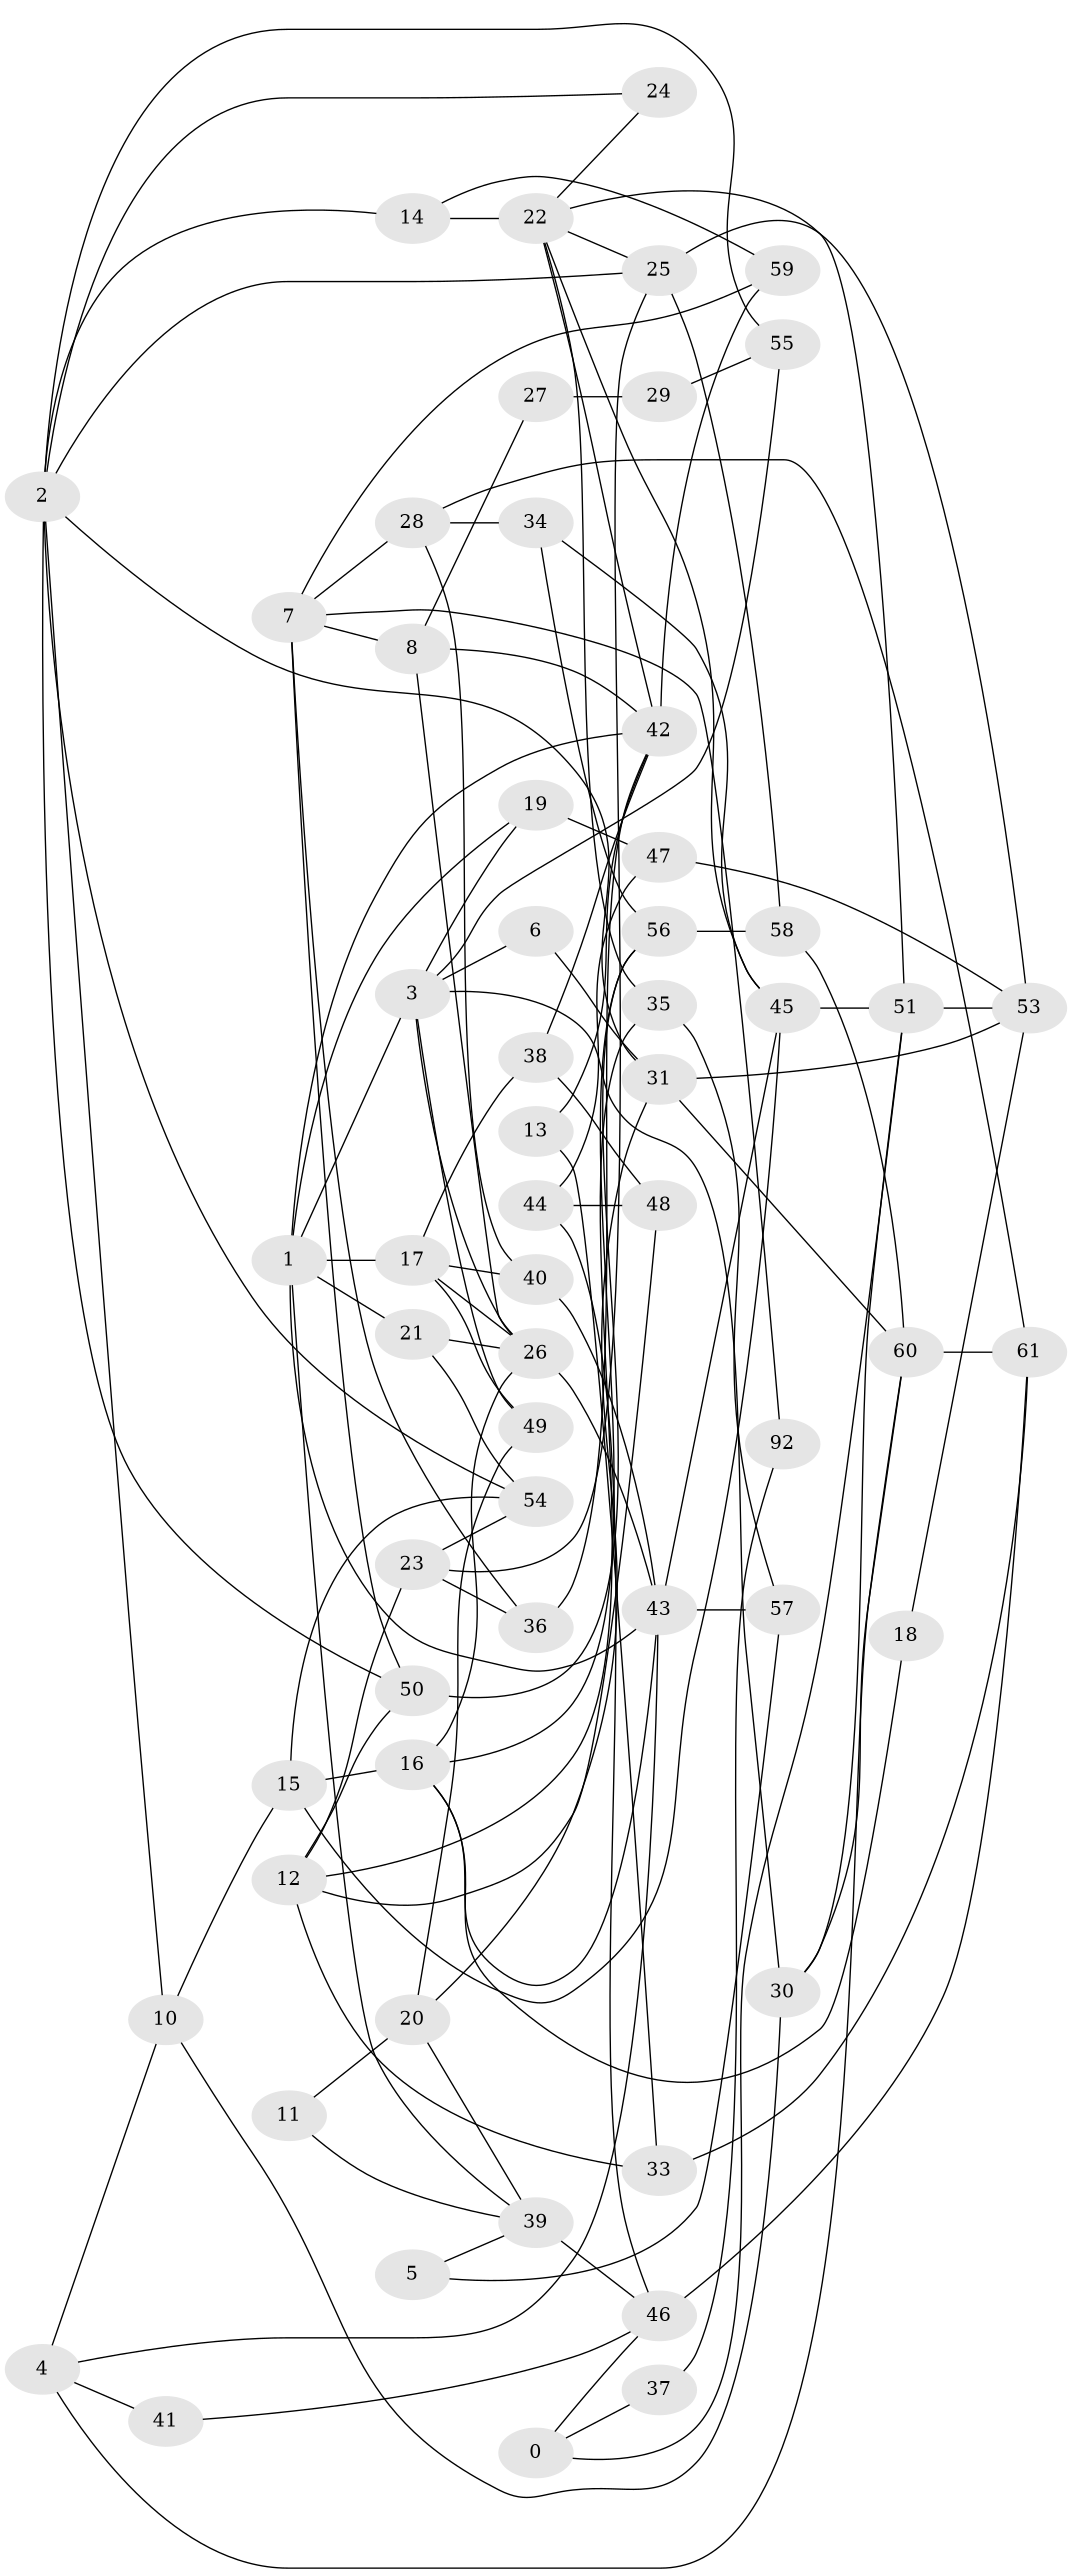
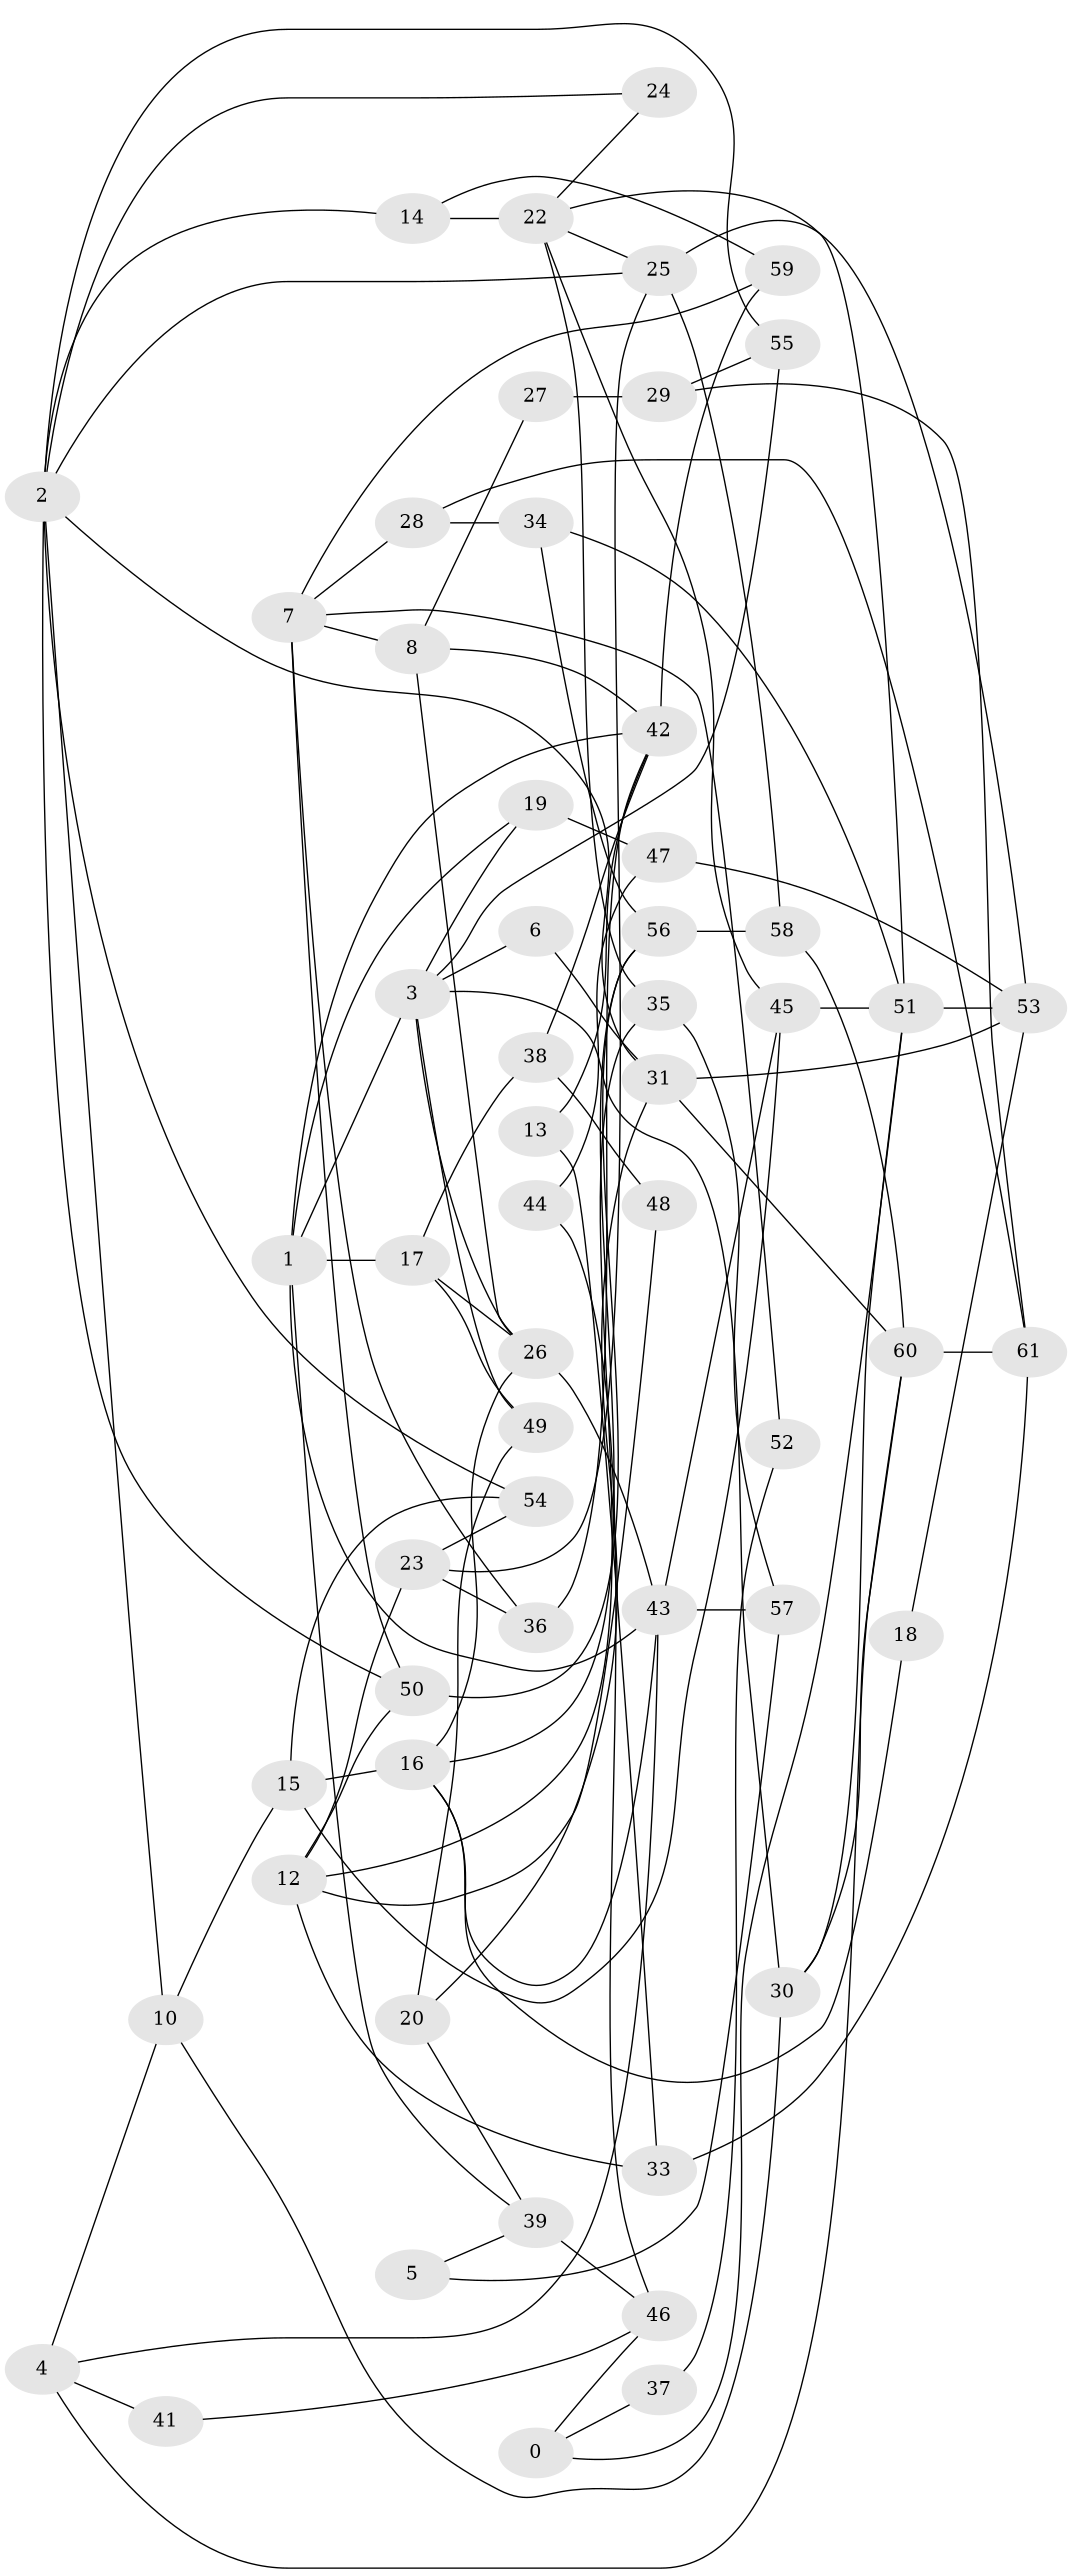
(599, 475) -> none
(726, 734) -> (785, 717)
(592, 1206) -> none
(536, 1280) -> none
(413, 1334) -> none
(783, 1444) -> (783, 1444)
(973, 1887) -> (983, 752)
(289, 2116) -> none
